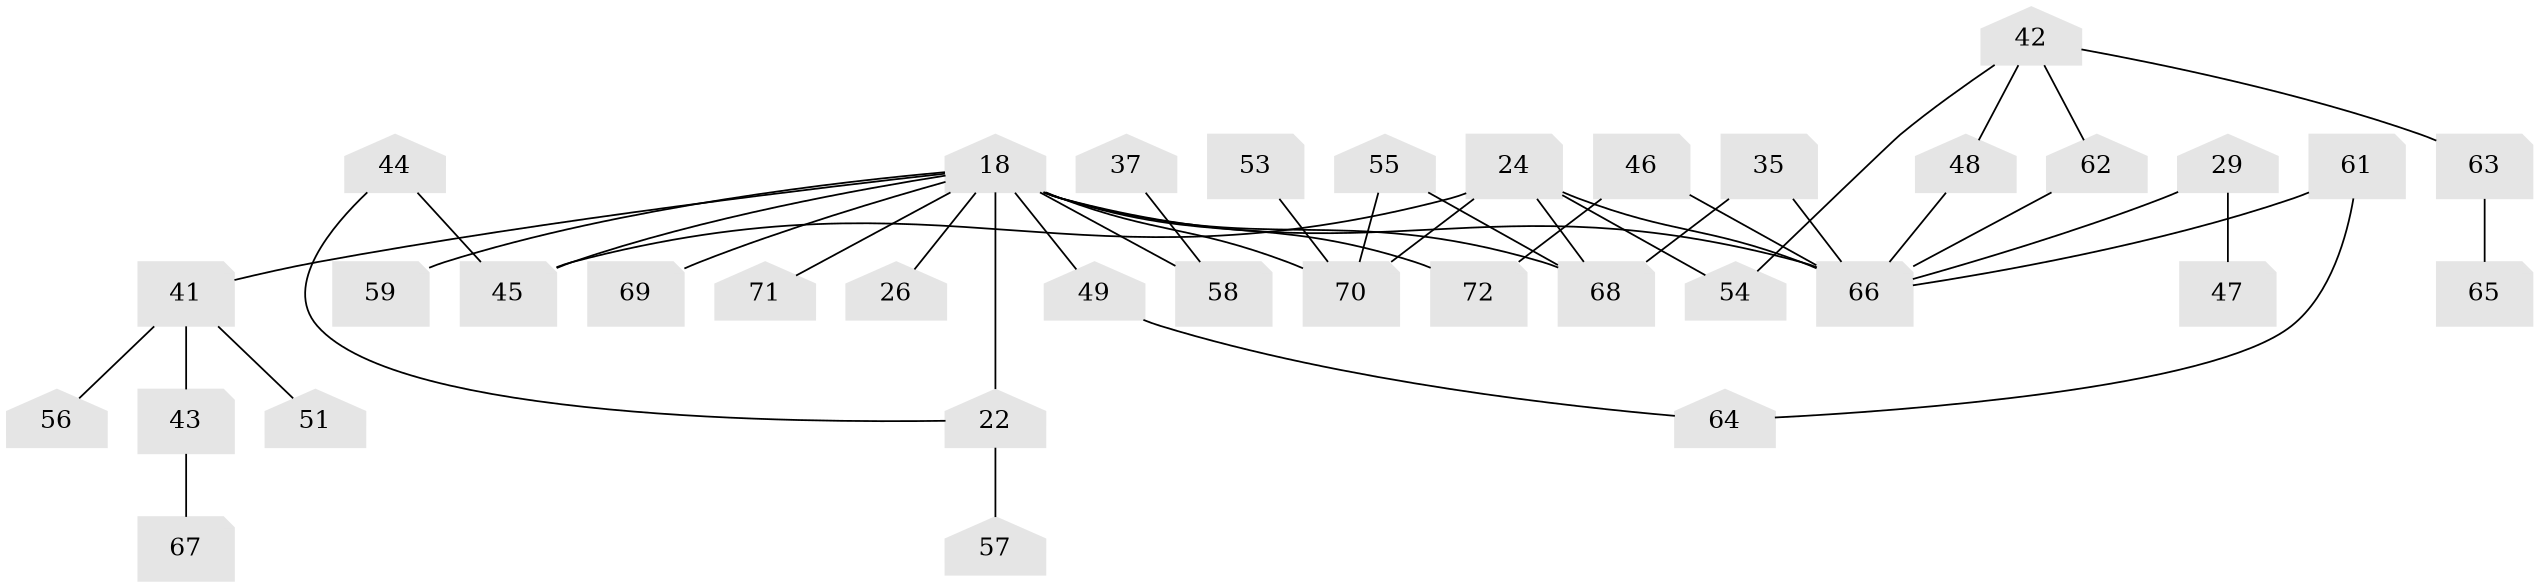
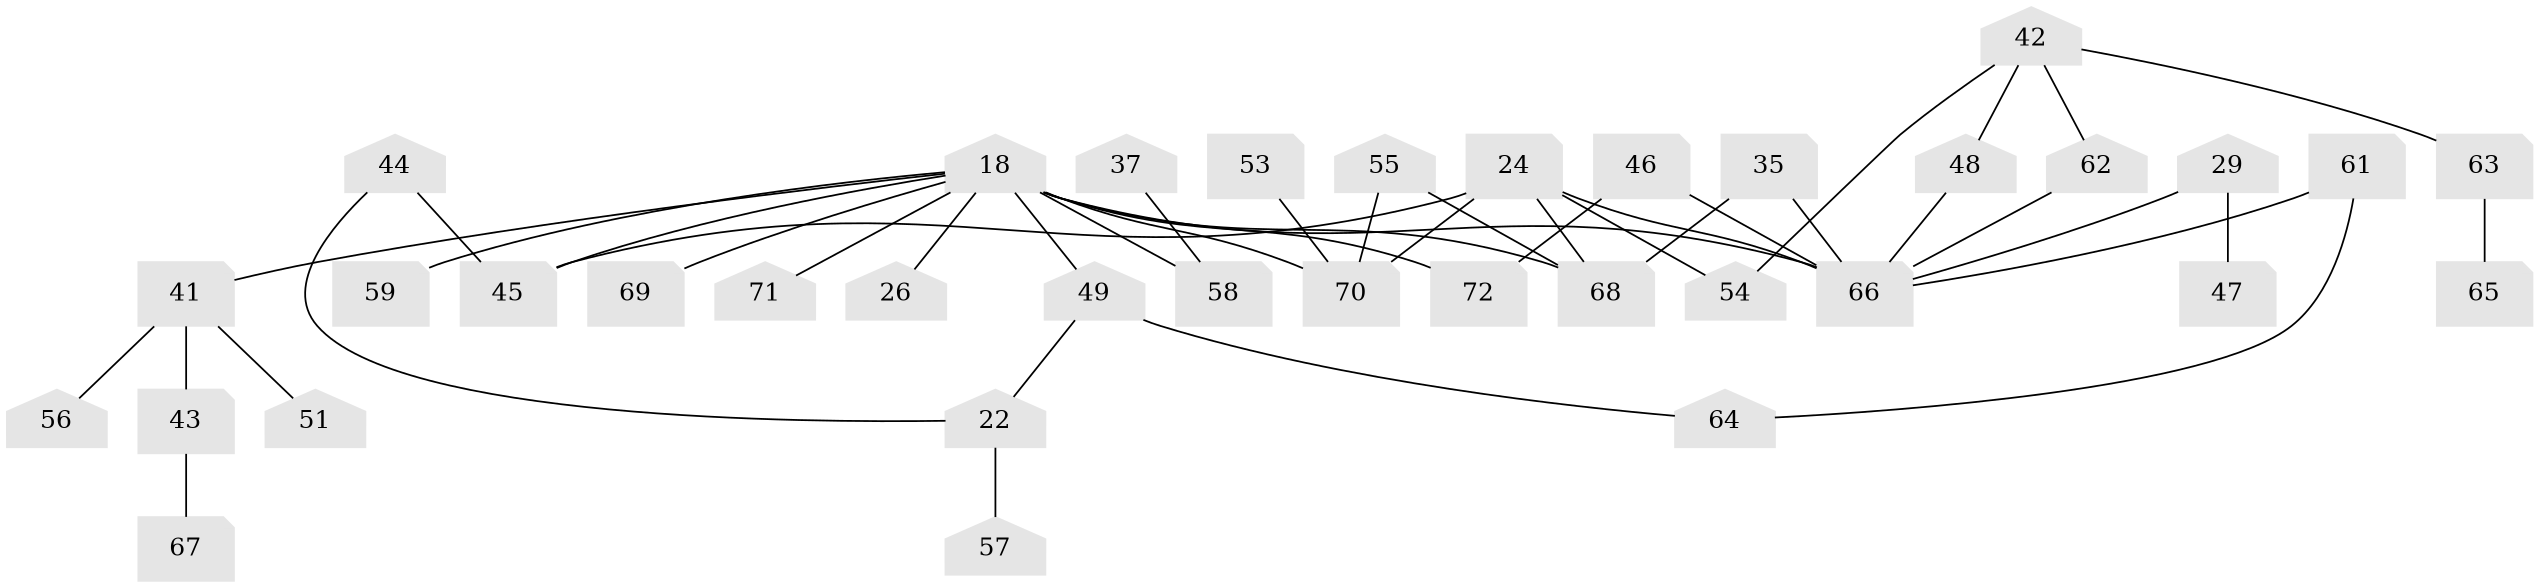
(995, 291) -> (1044, 359)
